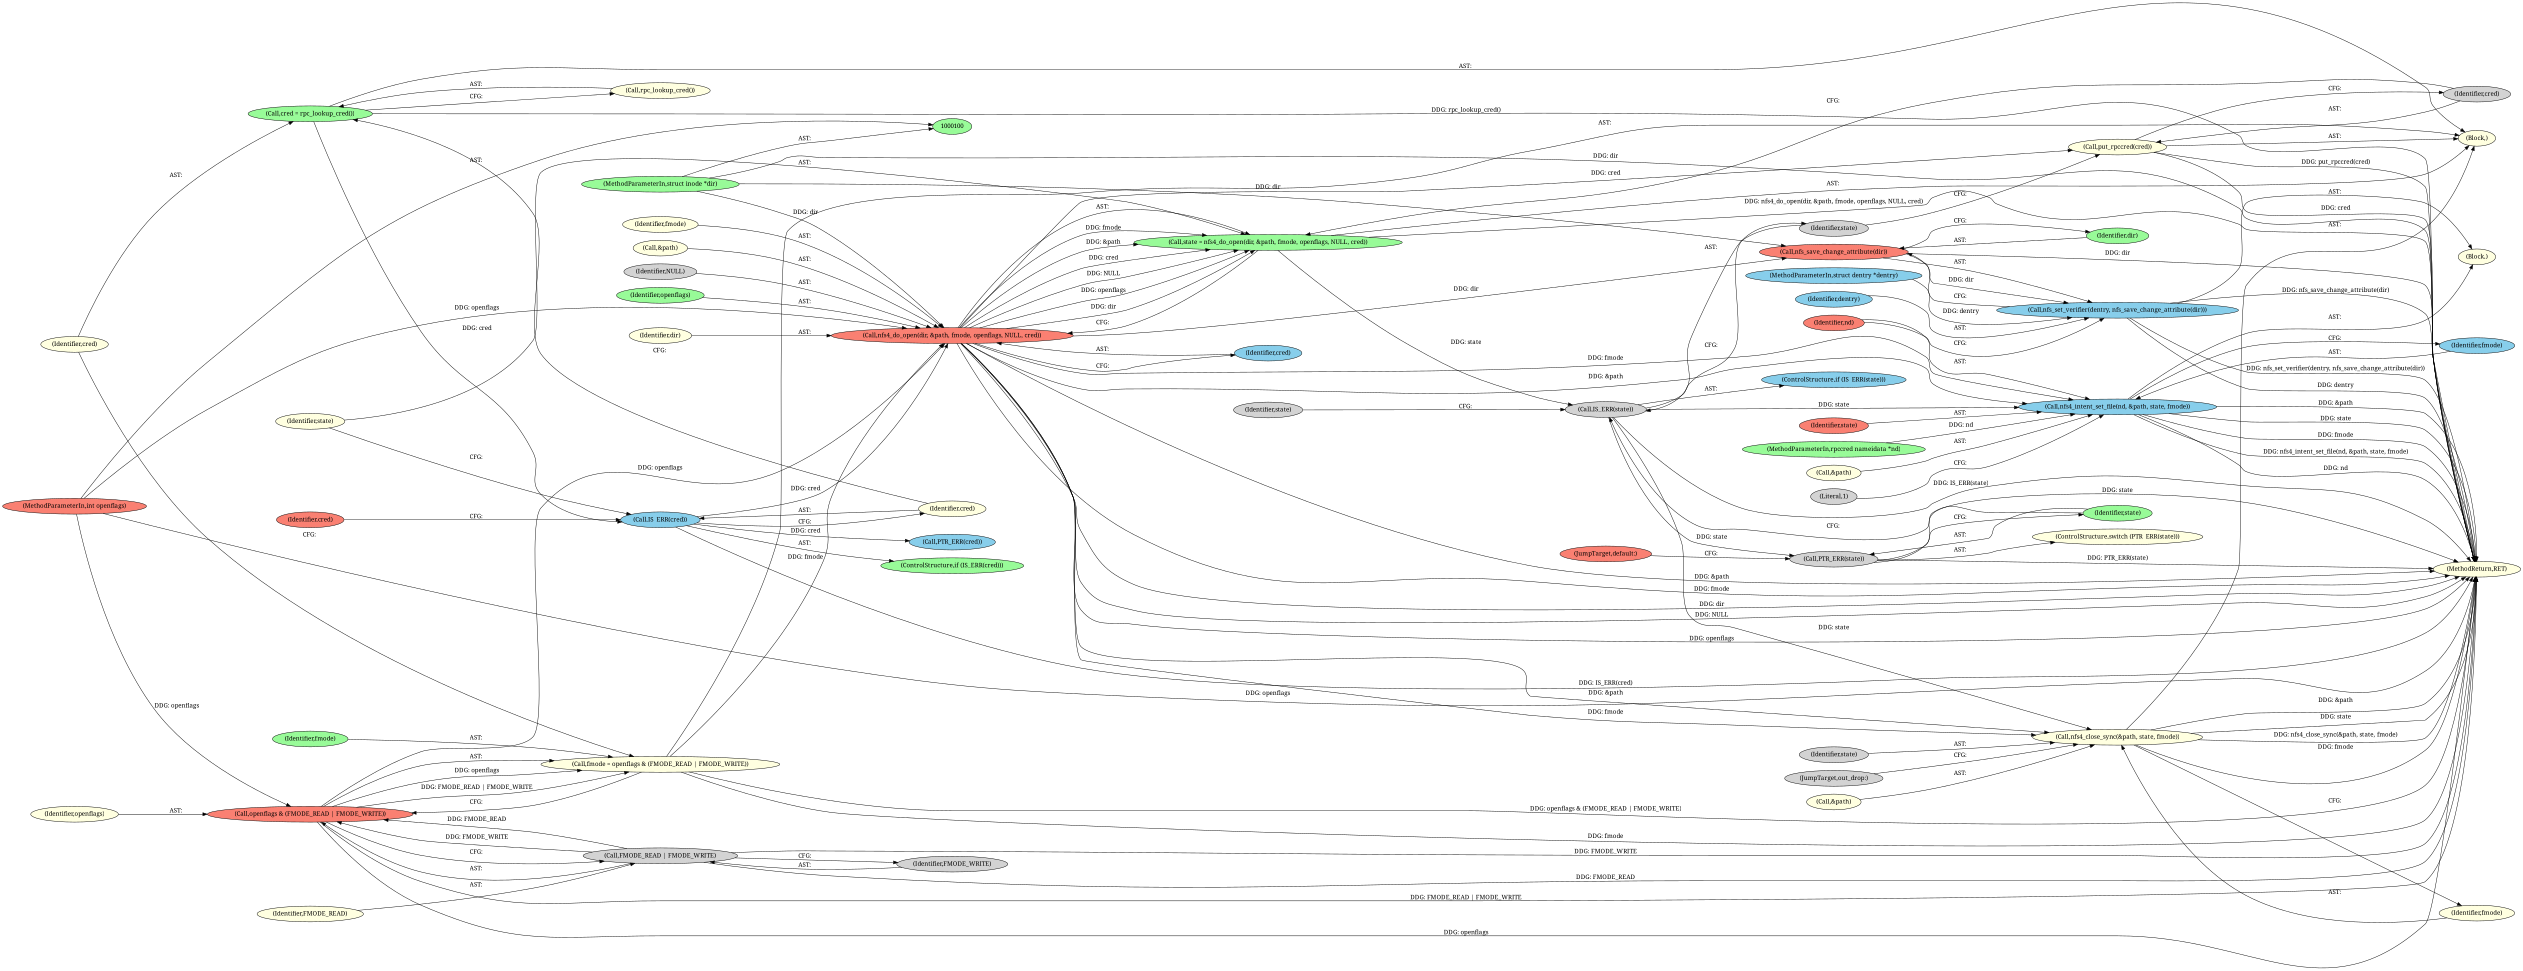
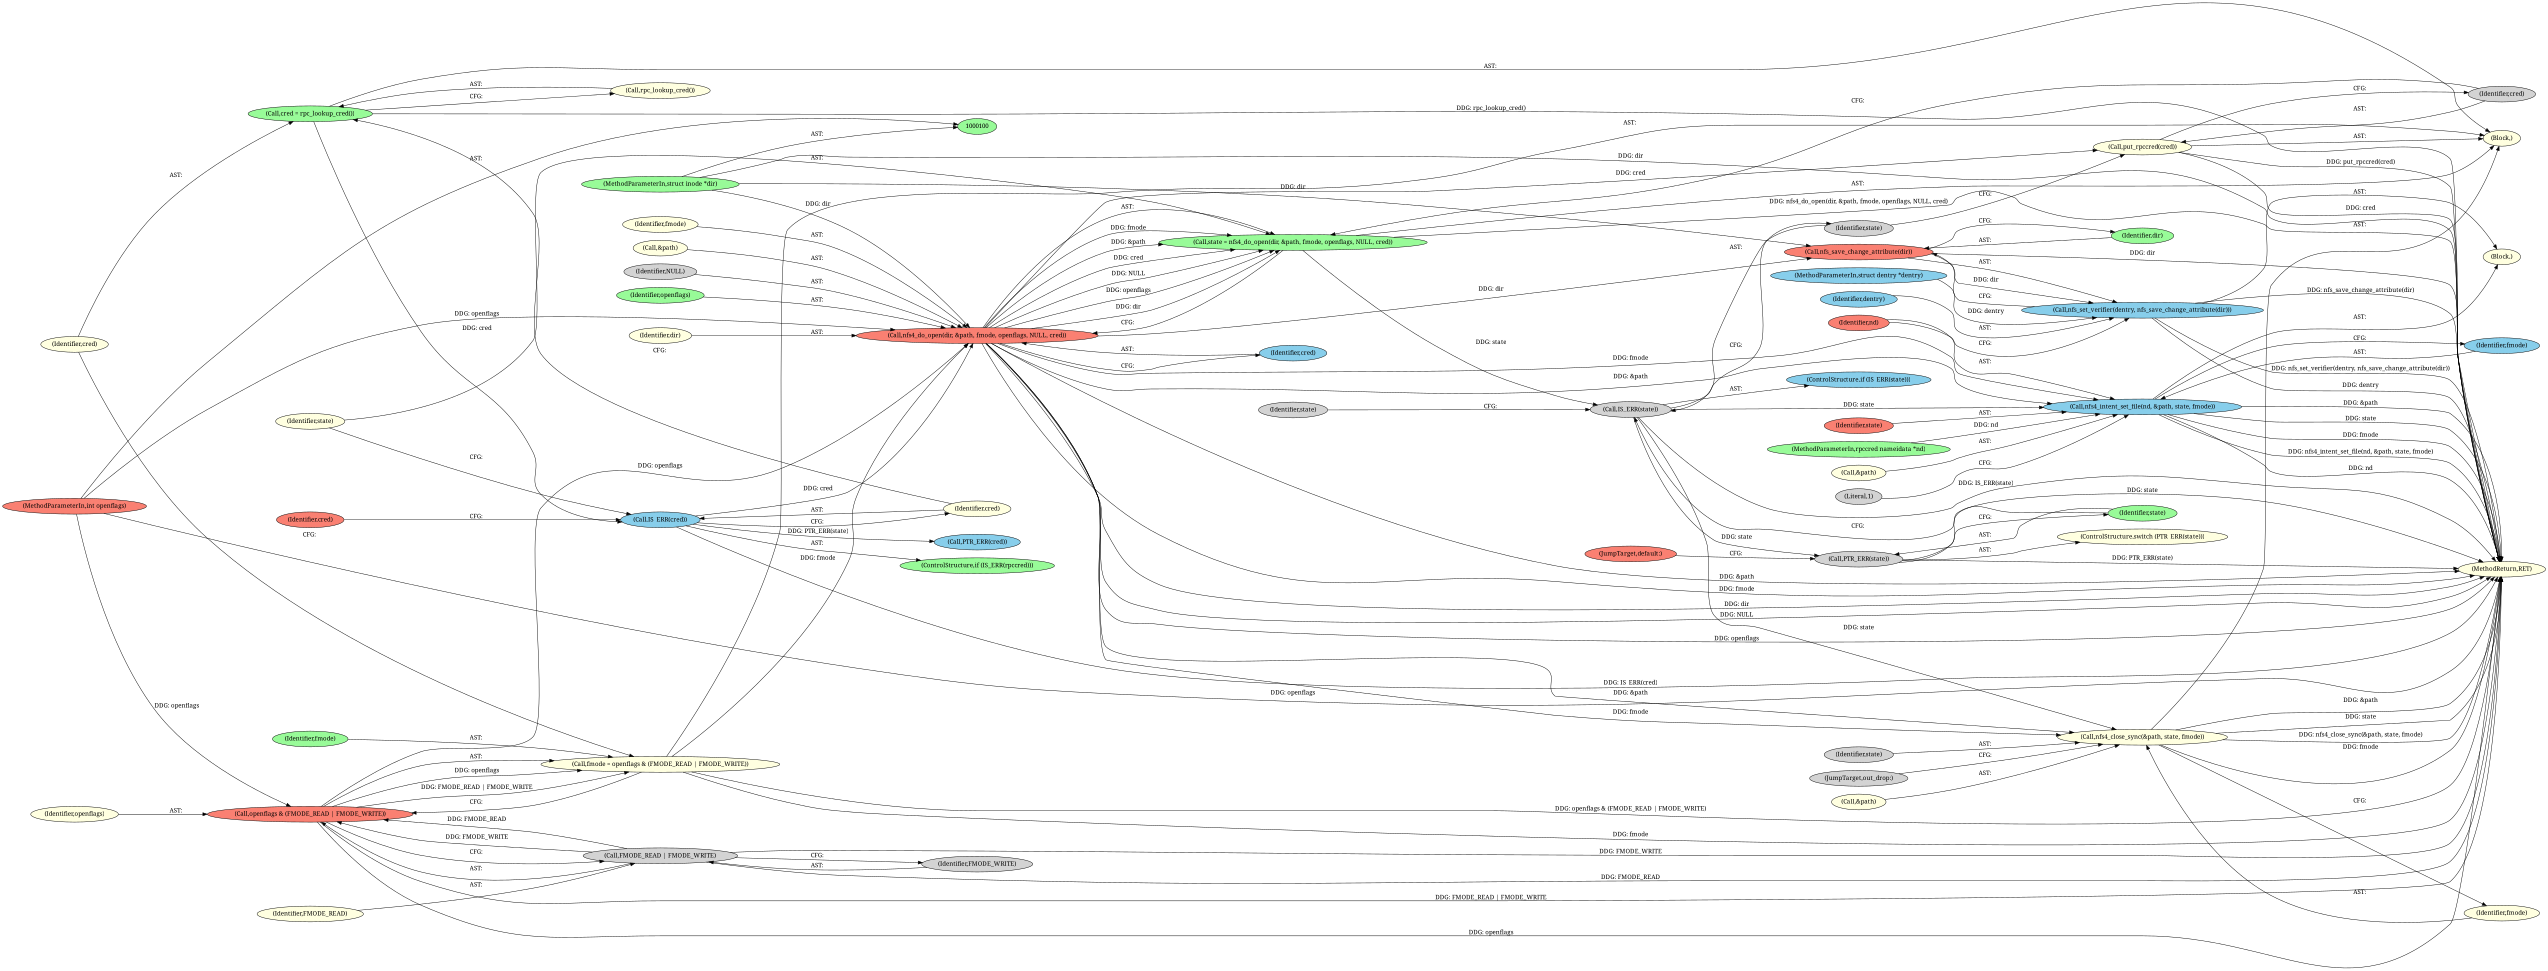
(806, 531) -> (818, 531)
(952, 566) -> (977, 566)
